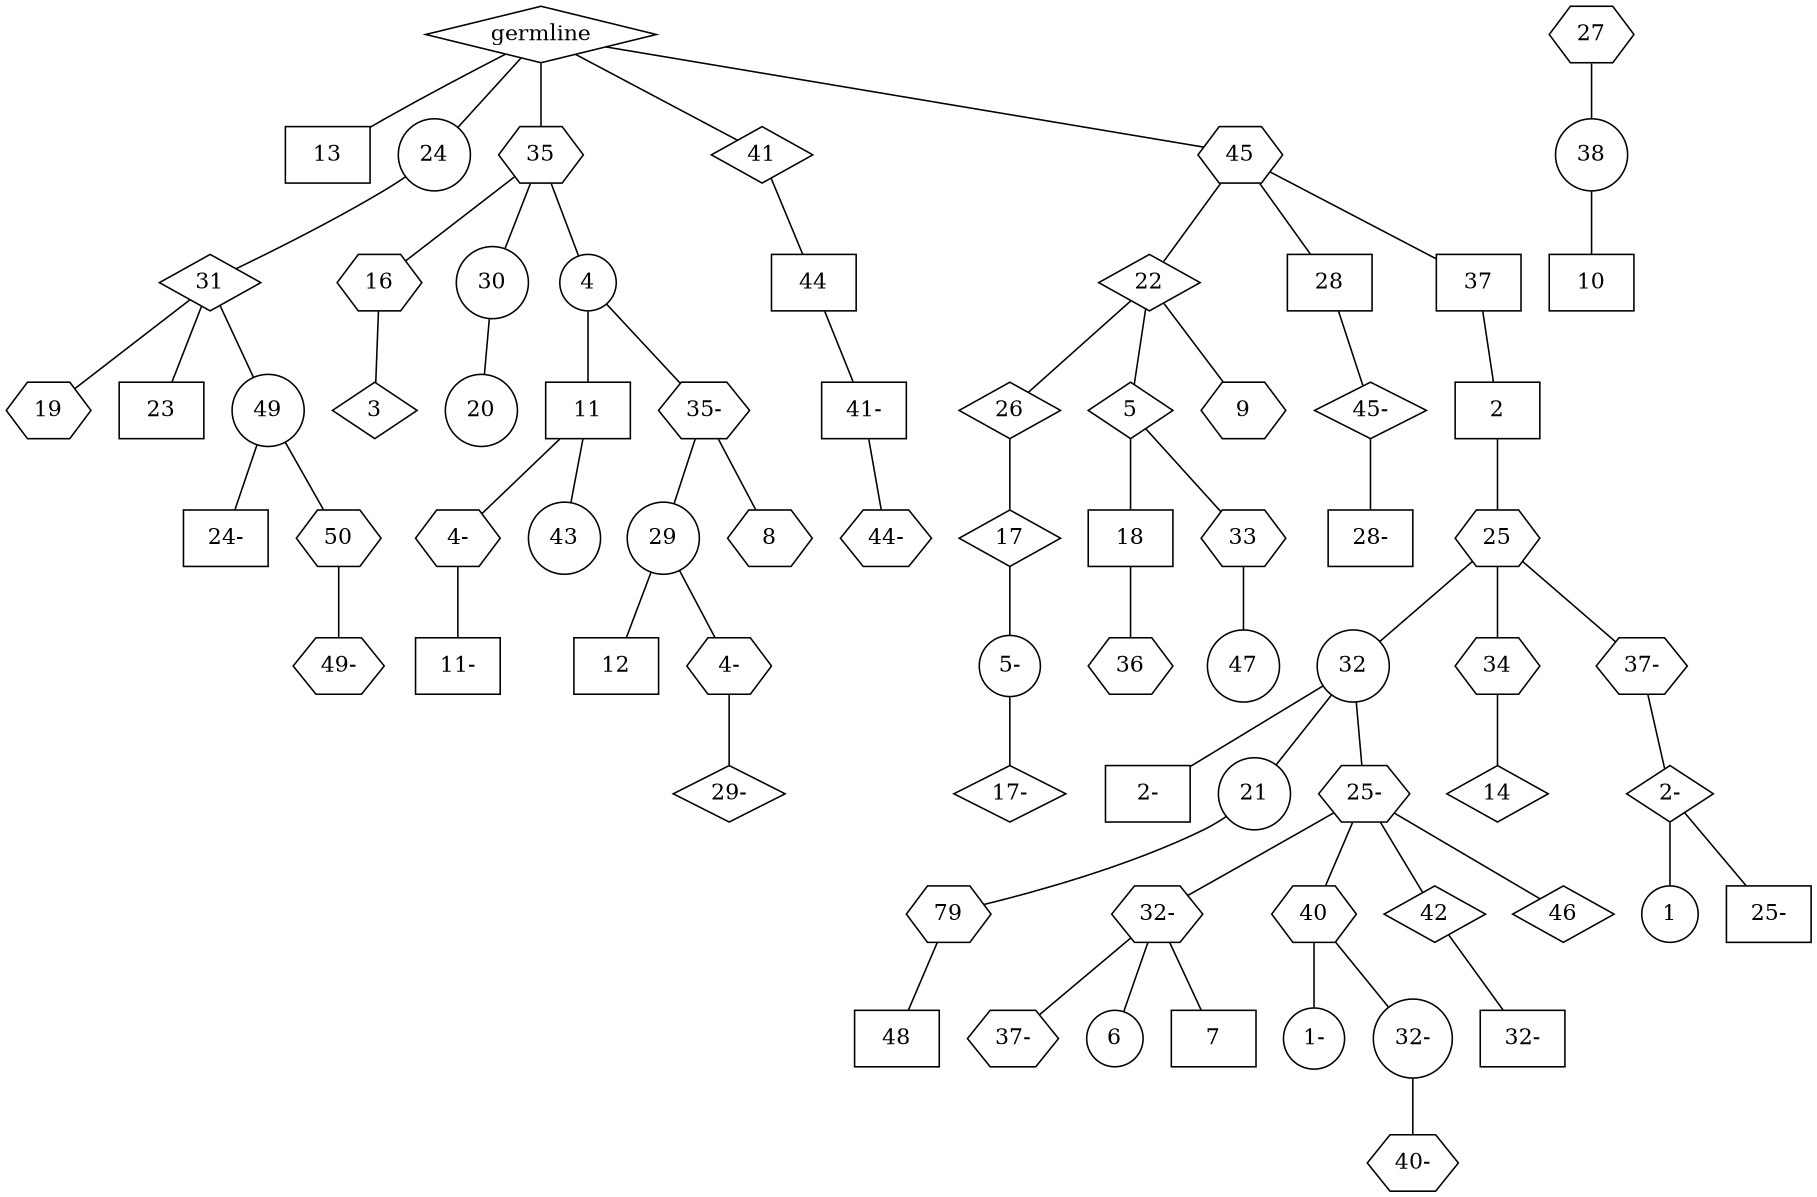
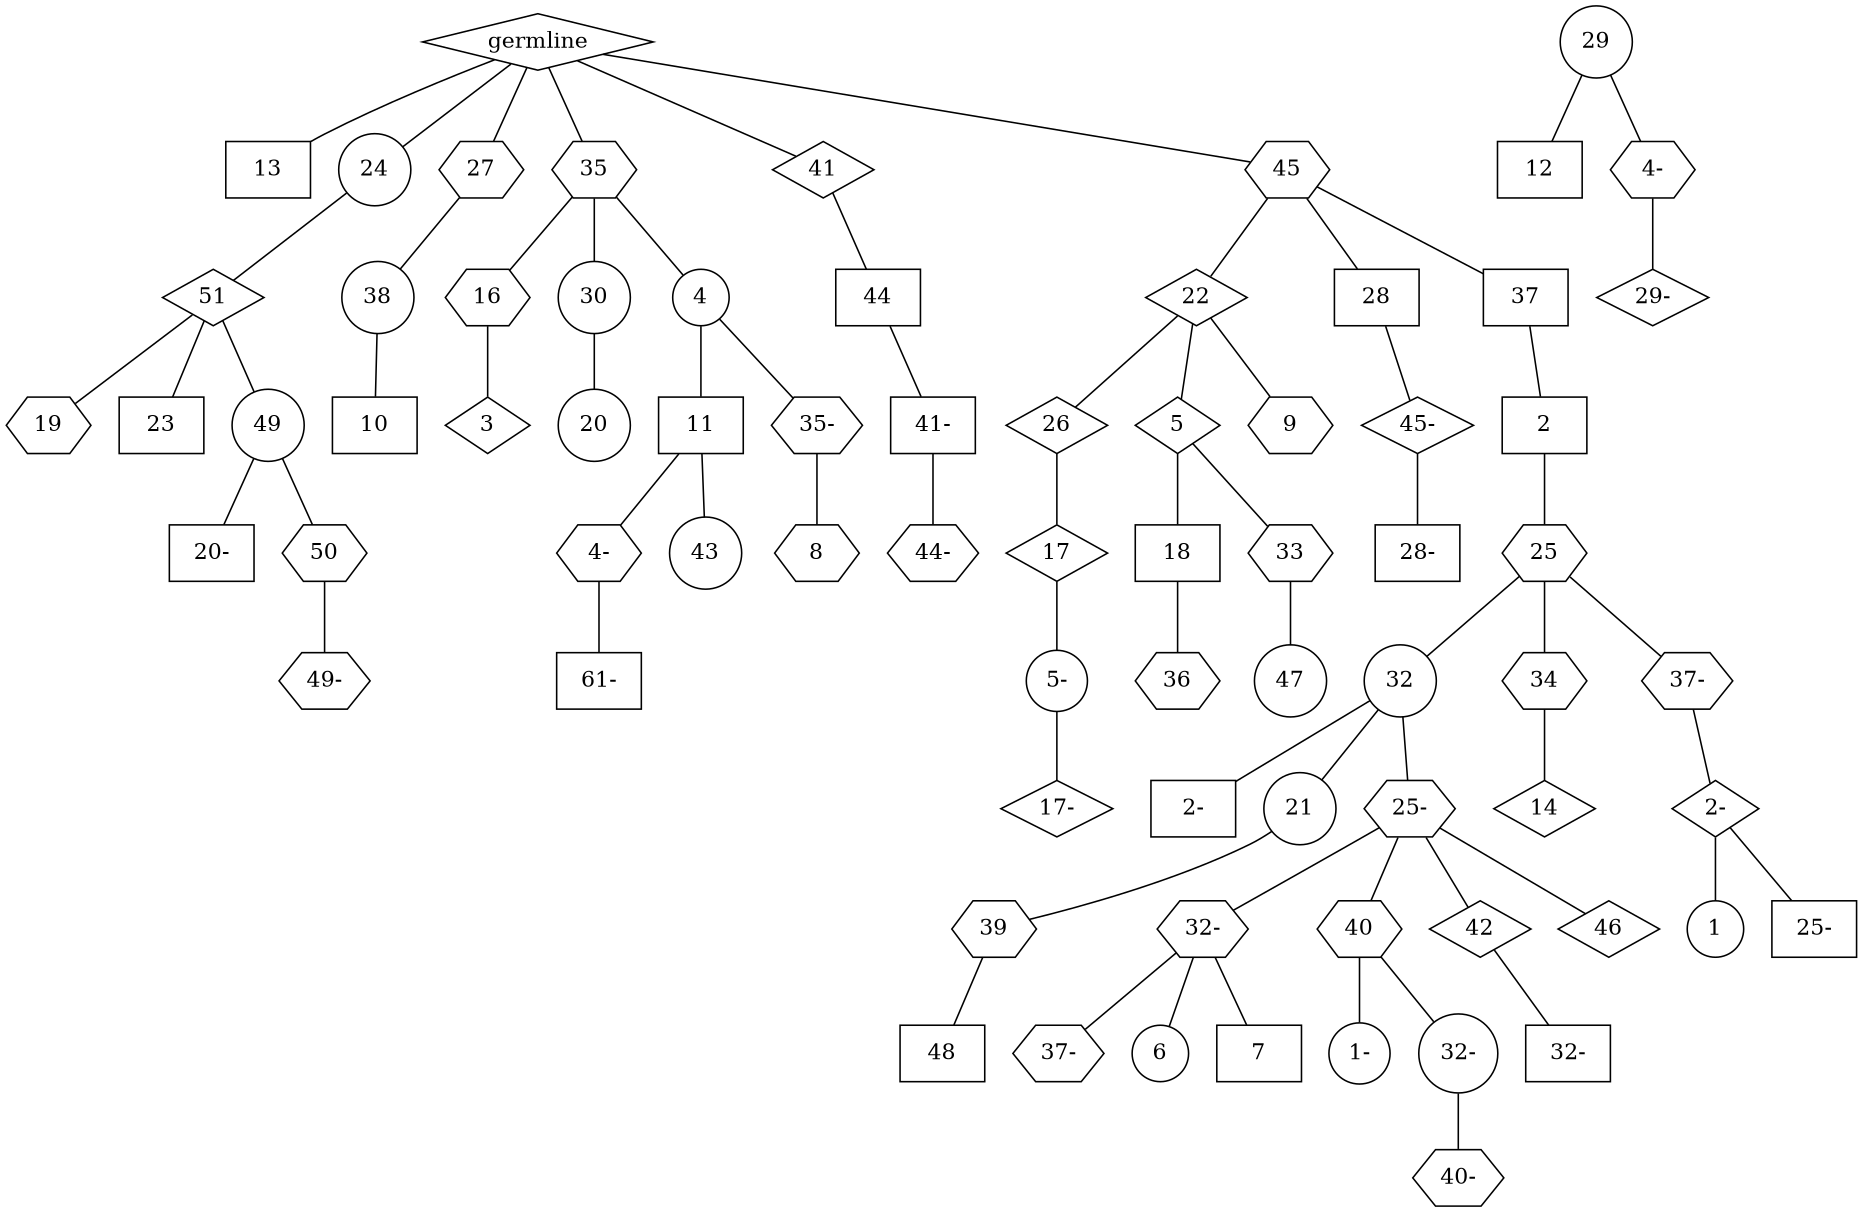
none -> (510, 104)
(210, 283) -> (213, 298)
(685, 471) -> none
(226, 538) -> (212, 553)
(458, 666) -> (599, 681)
(949, 914) -> (994, 929)
